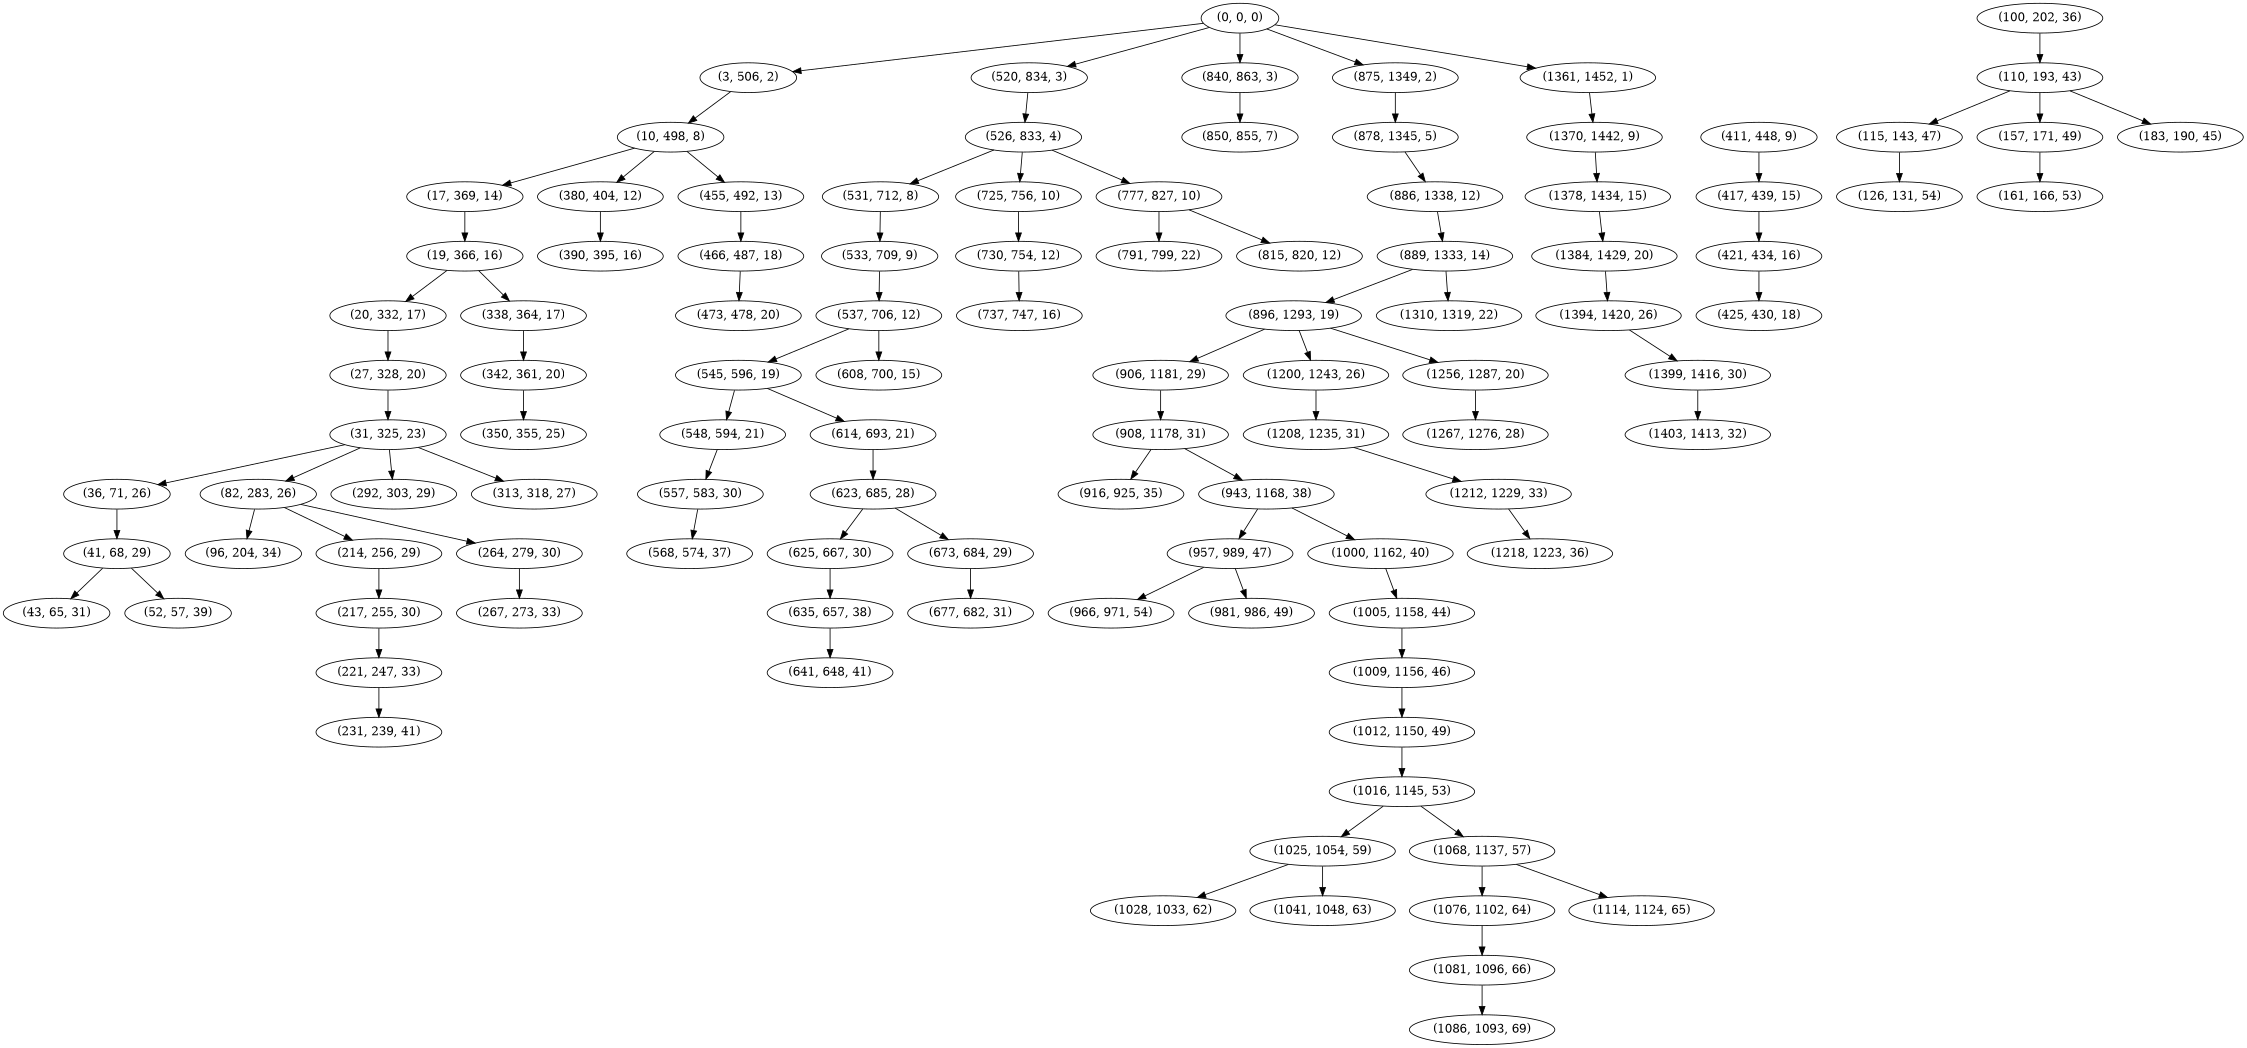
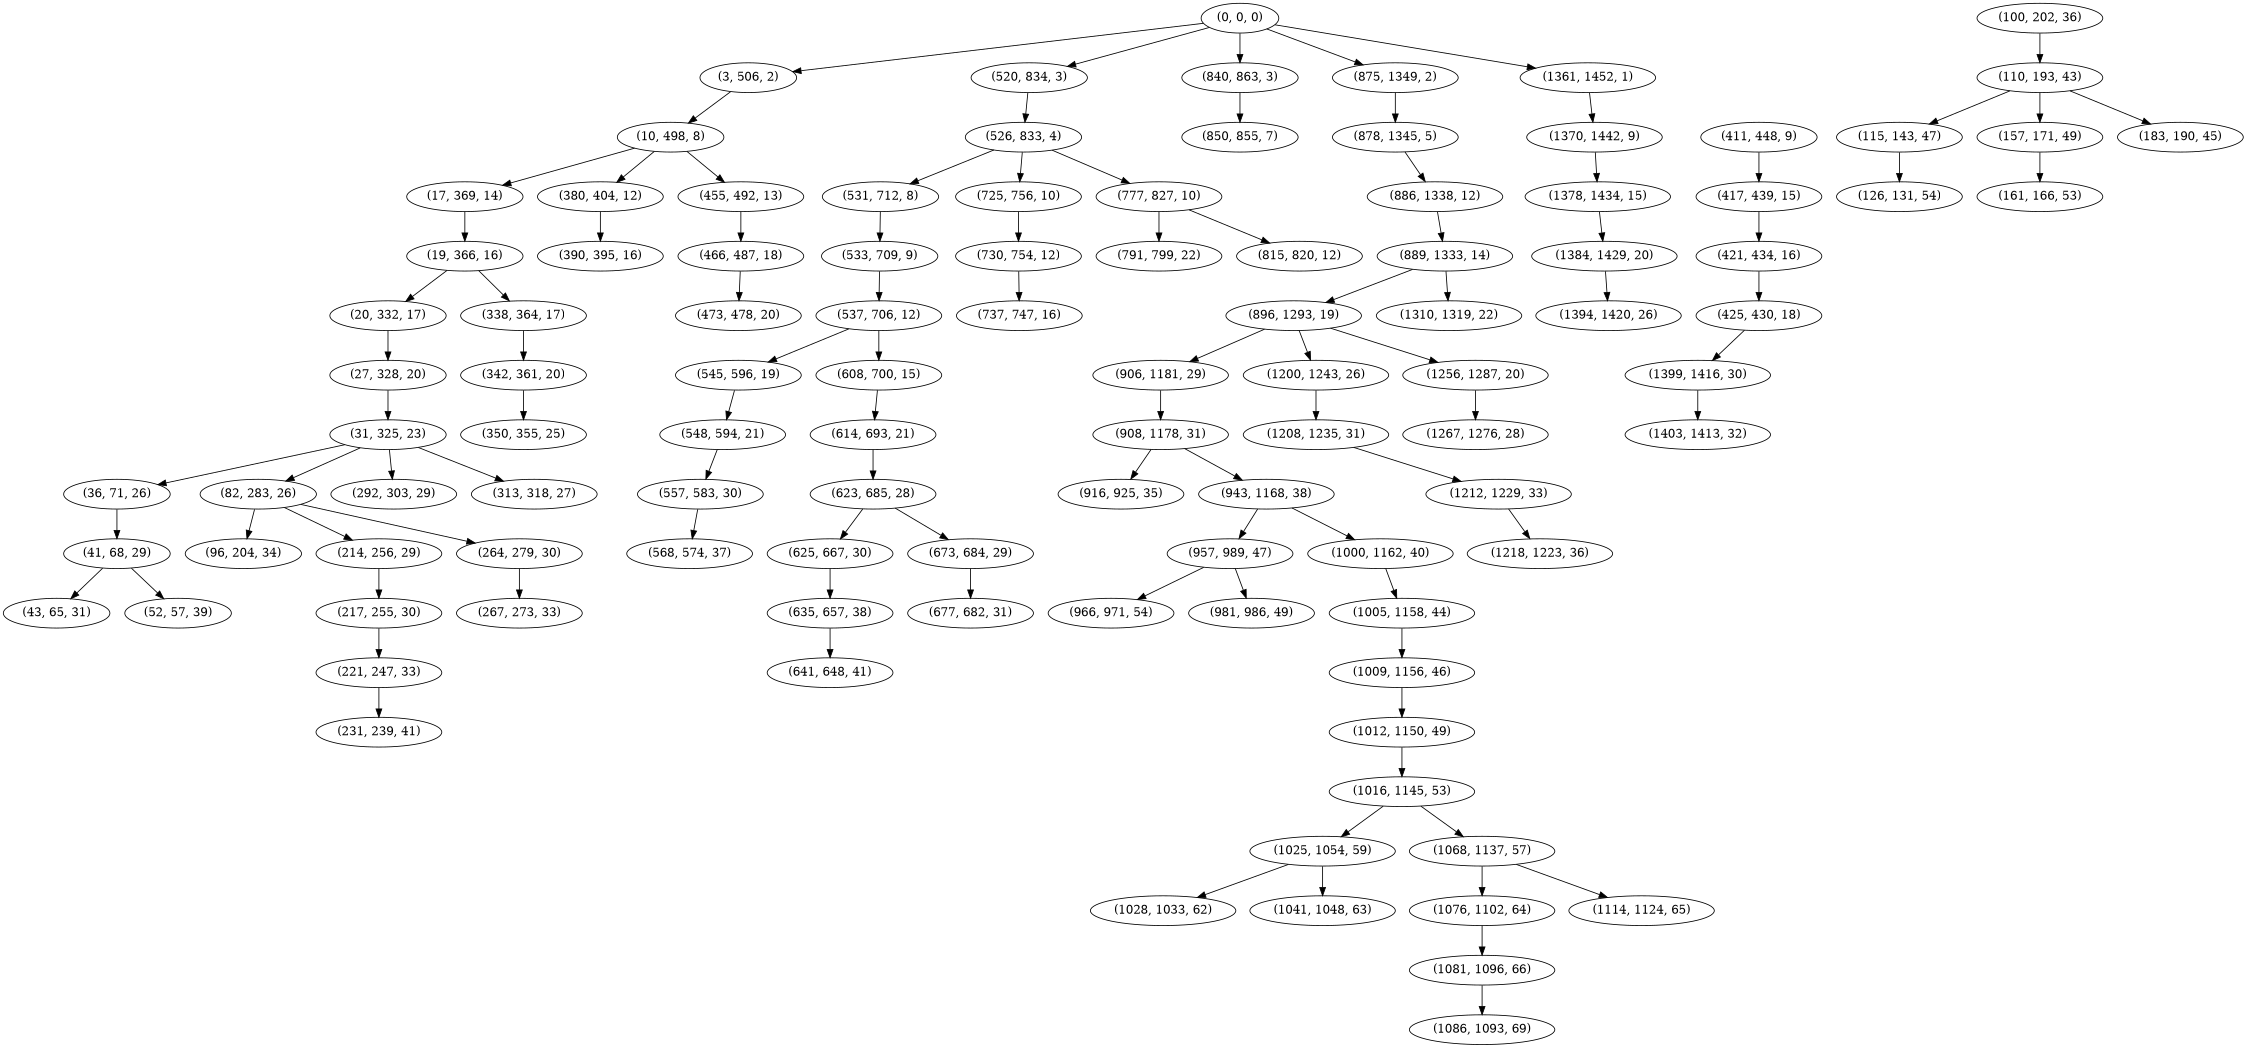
(1650, 343) -> (1732, 342)
(802, 403) -> (876, 401)
